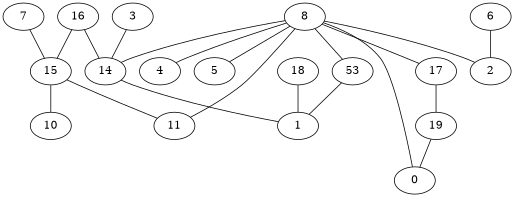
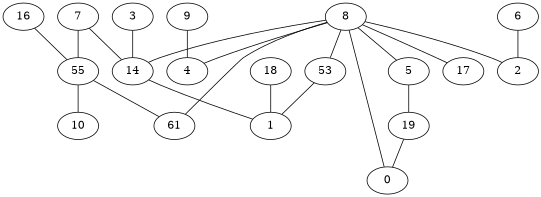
none -> (187, 17)
(92, 44) -> (105, 44)
(51, 71) -> (78, 71)
(436, 99) -> (409, 99)
(174, 126) -> (174, 126)
